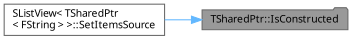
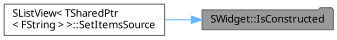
(275, 20) -> (268, 20)
